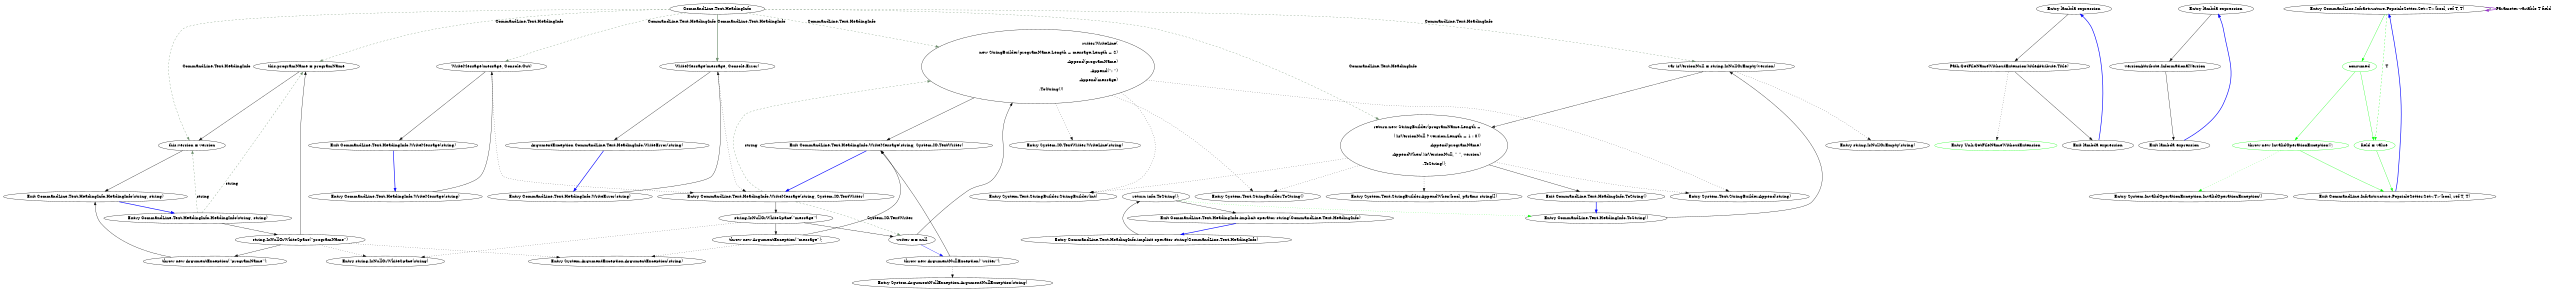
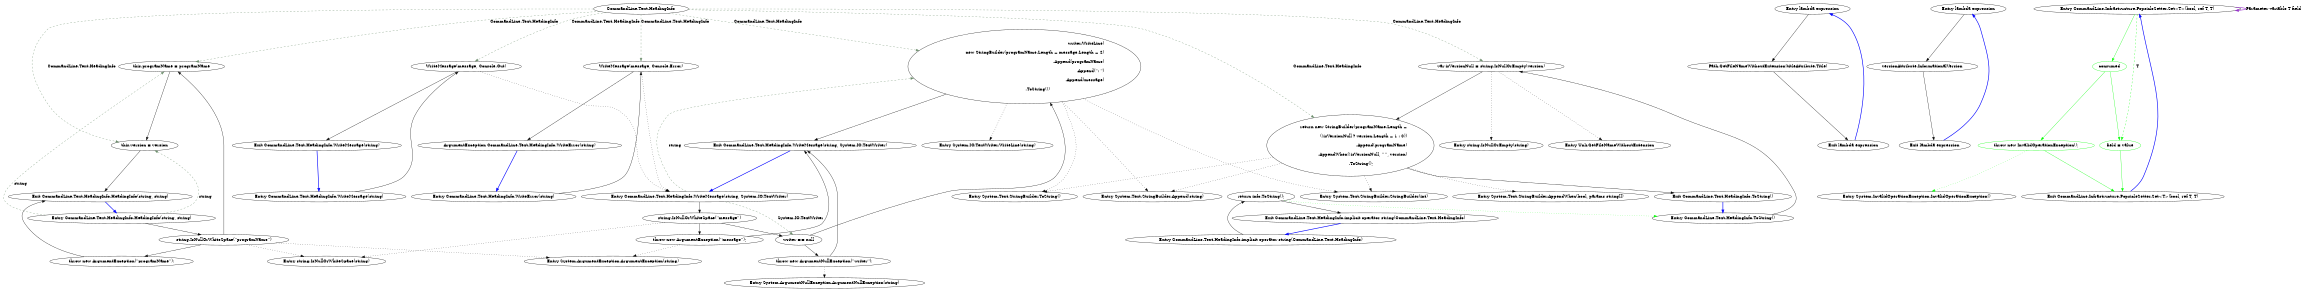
(717, 36) -> (641, 36)
(2003, 105) -> (1549, 105)
(1996, 145) -> (1610, 145)
(931, 250) -> (810, 250)
